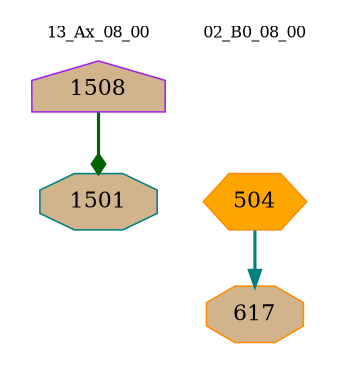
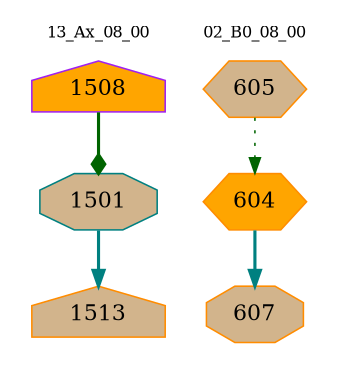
(99, 89) -> (99, 89)
none -> (255, 89)
(255, 202) -> (255, 202)
none -> (99, 314)
(255, 314) -> (255, 314)
